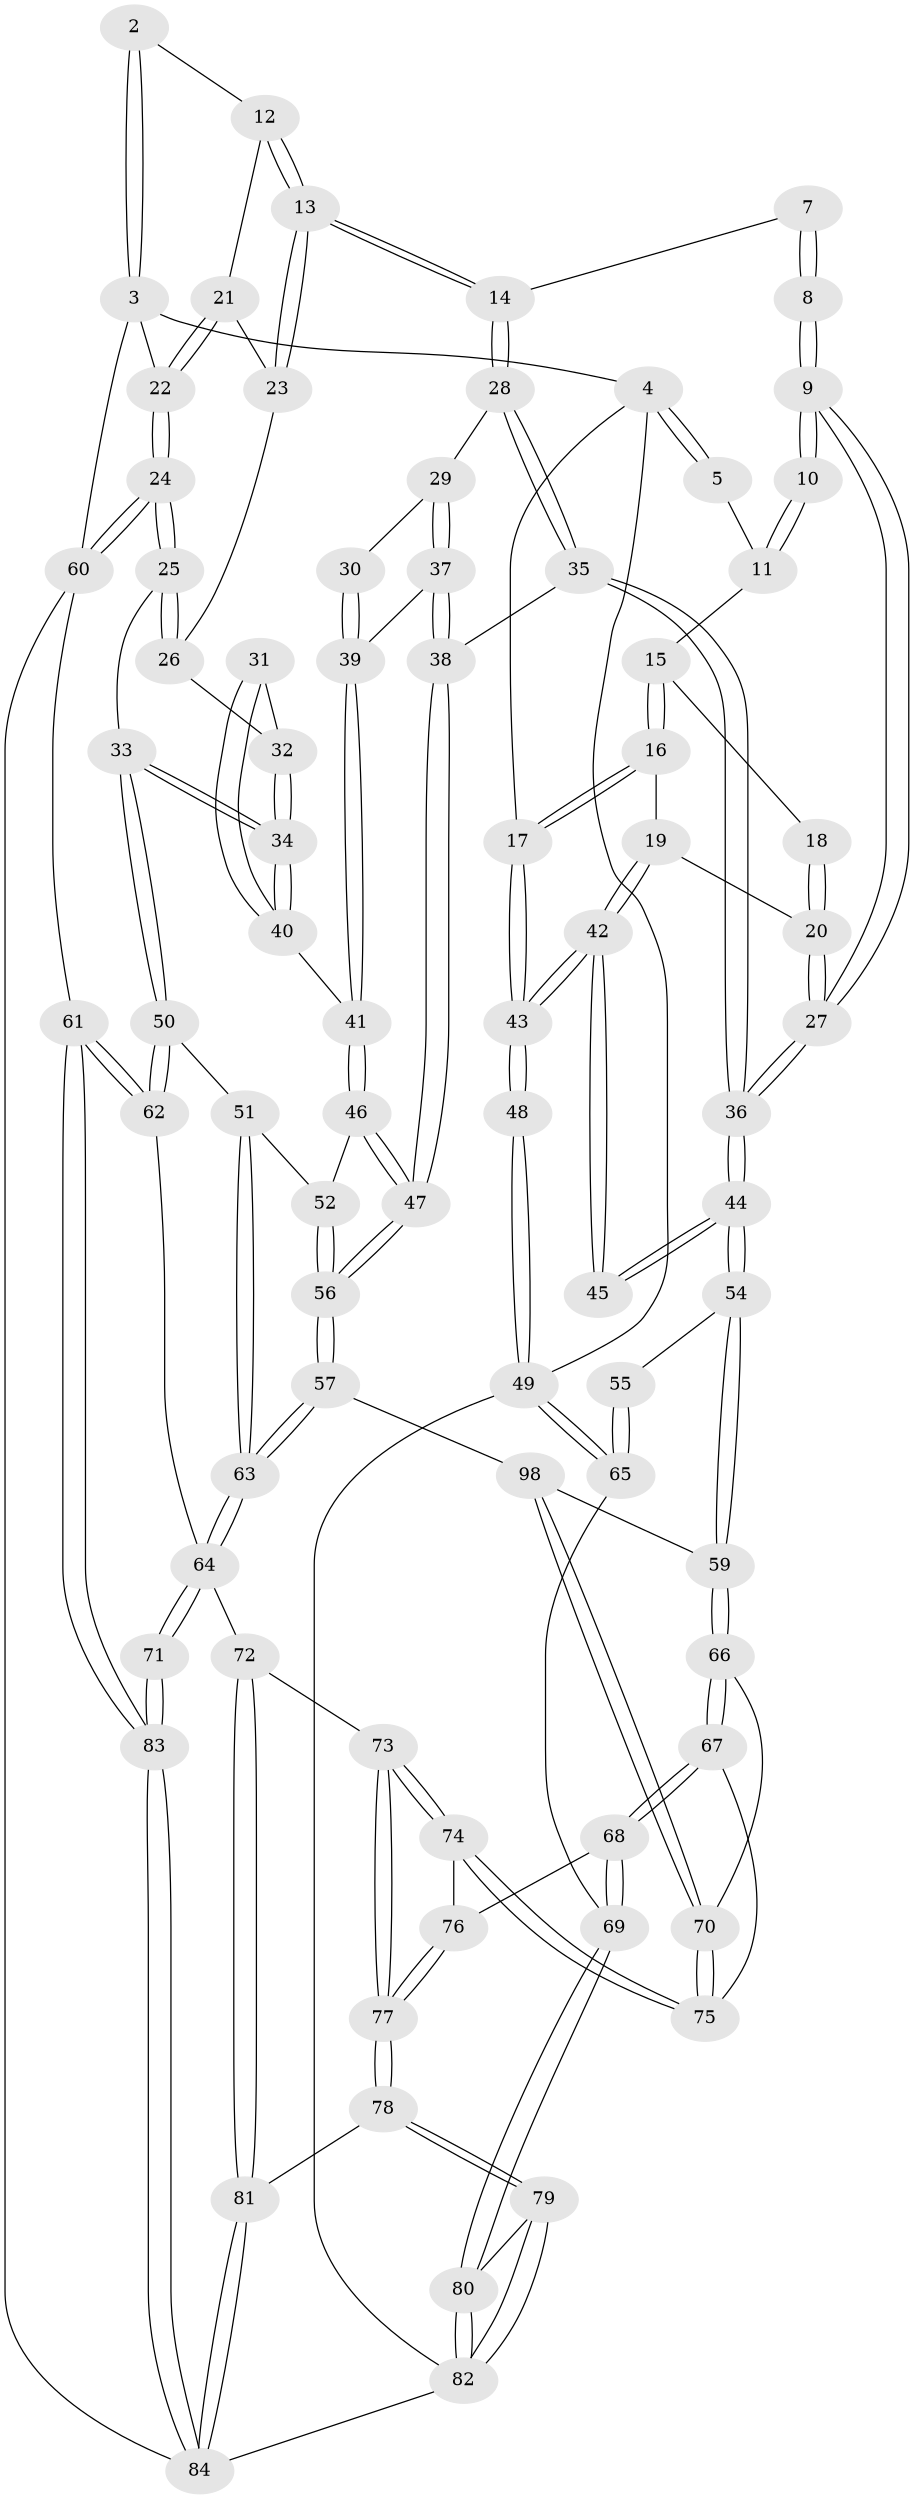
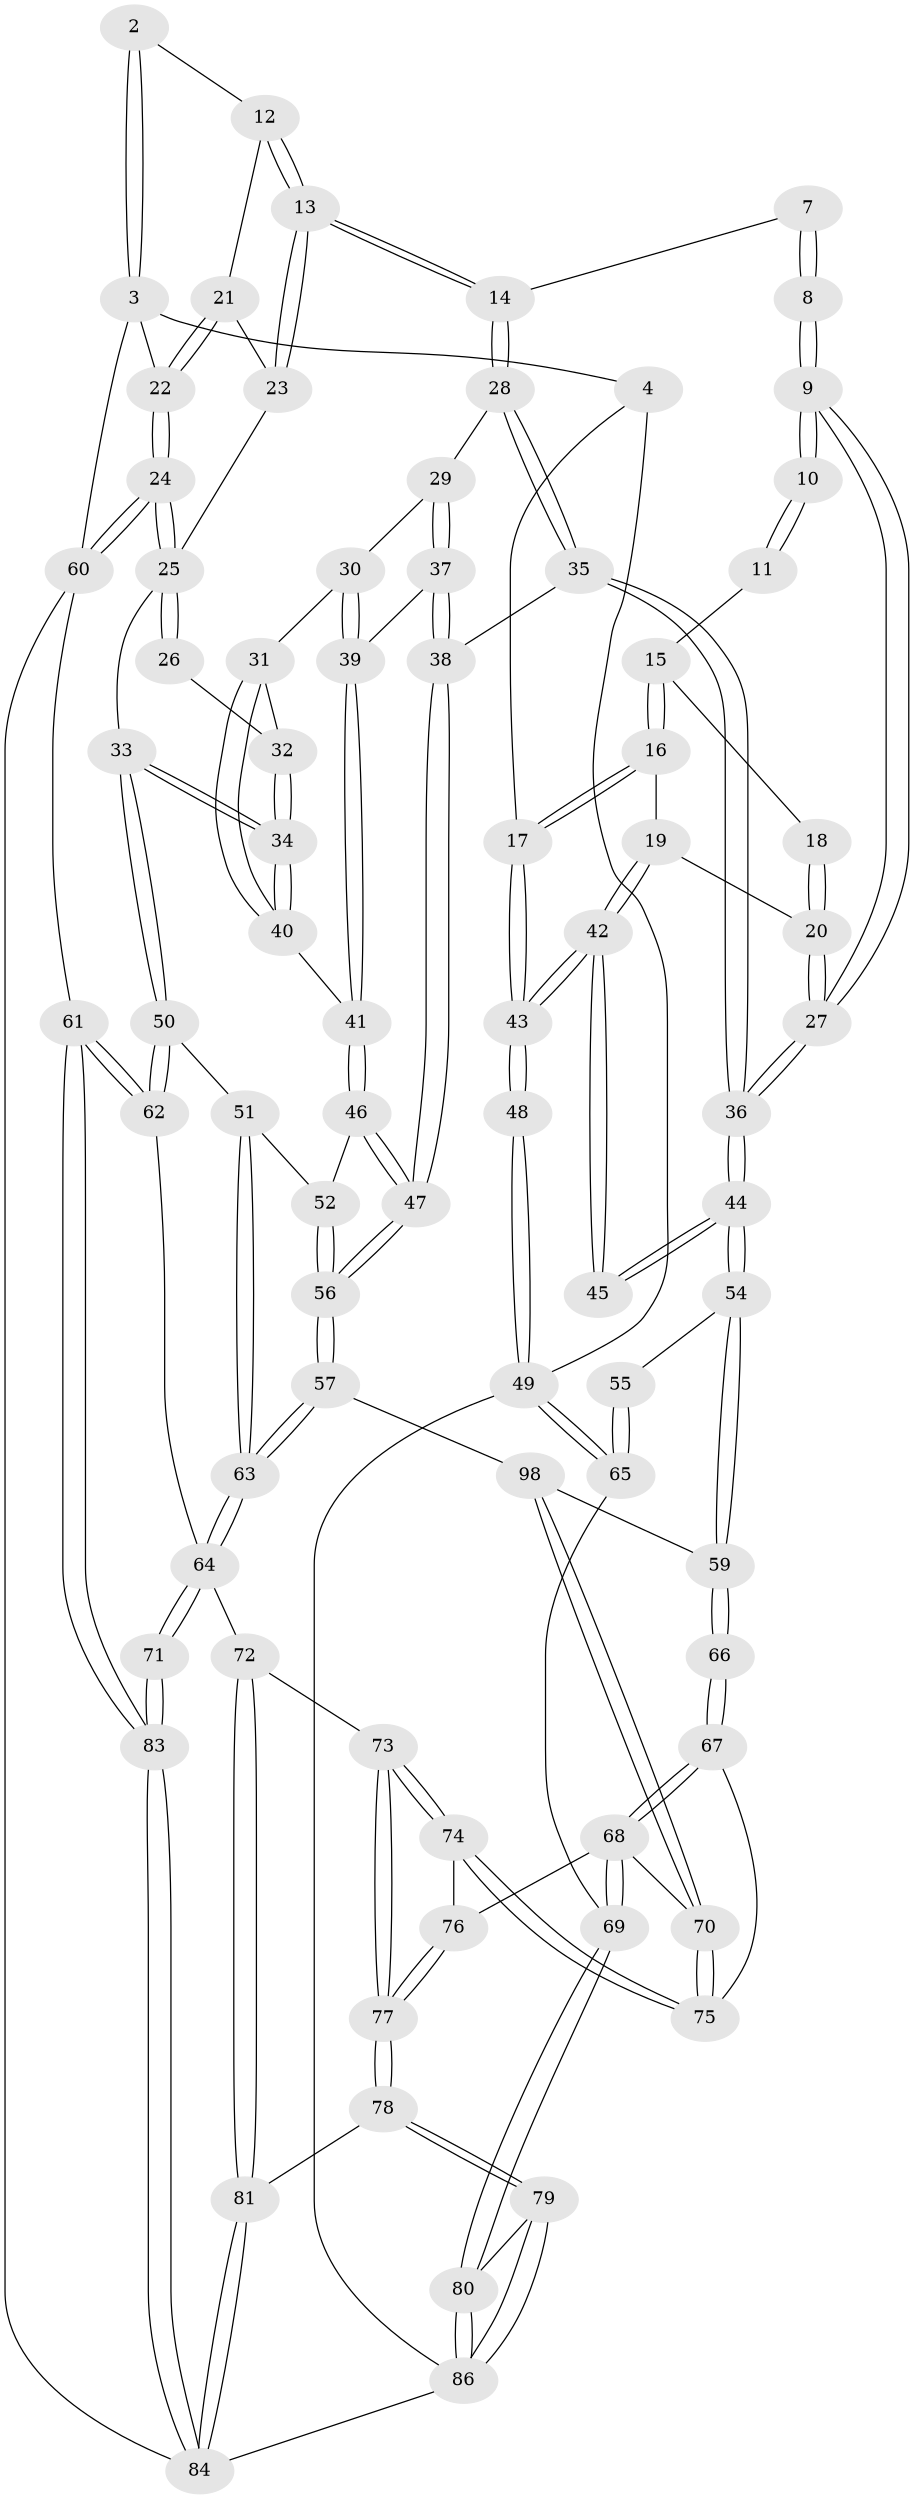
(718, 480) -> none
(240, 531) -> (224, 480)
none -> (306, 616)
(760, 1793) -> (660, 1883)
(464, 2381) -> (464, 2381)
